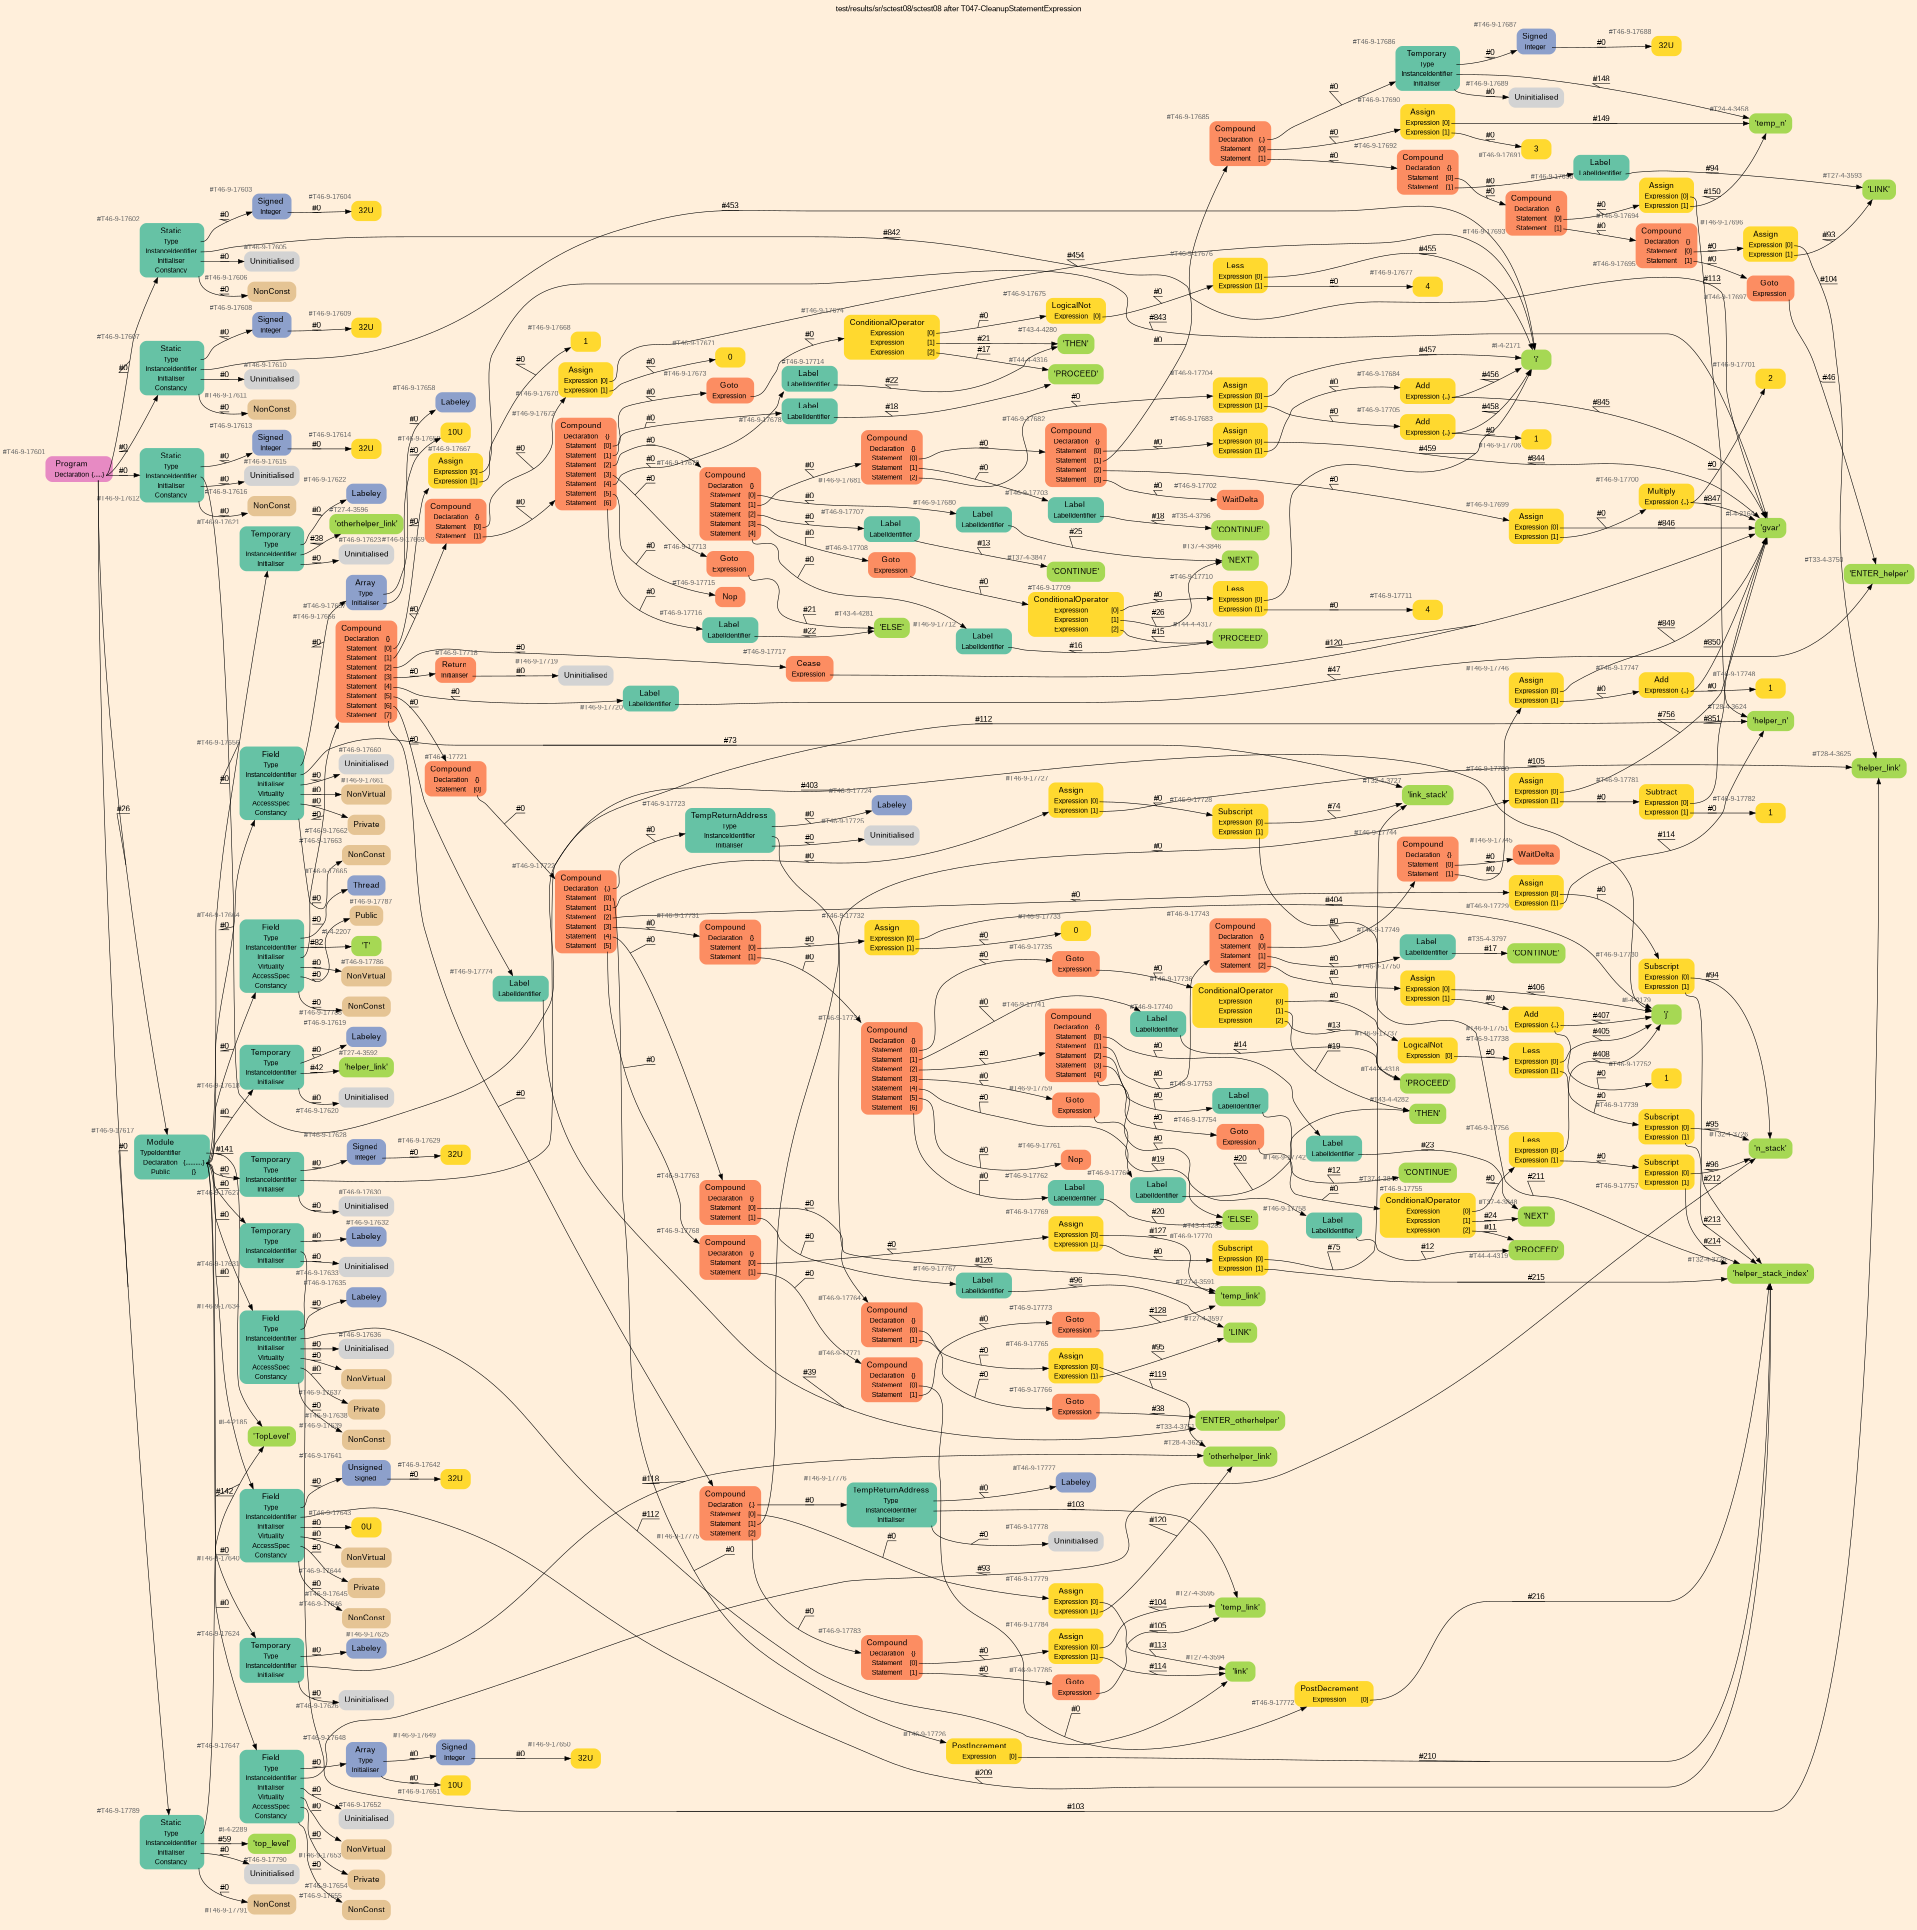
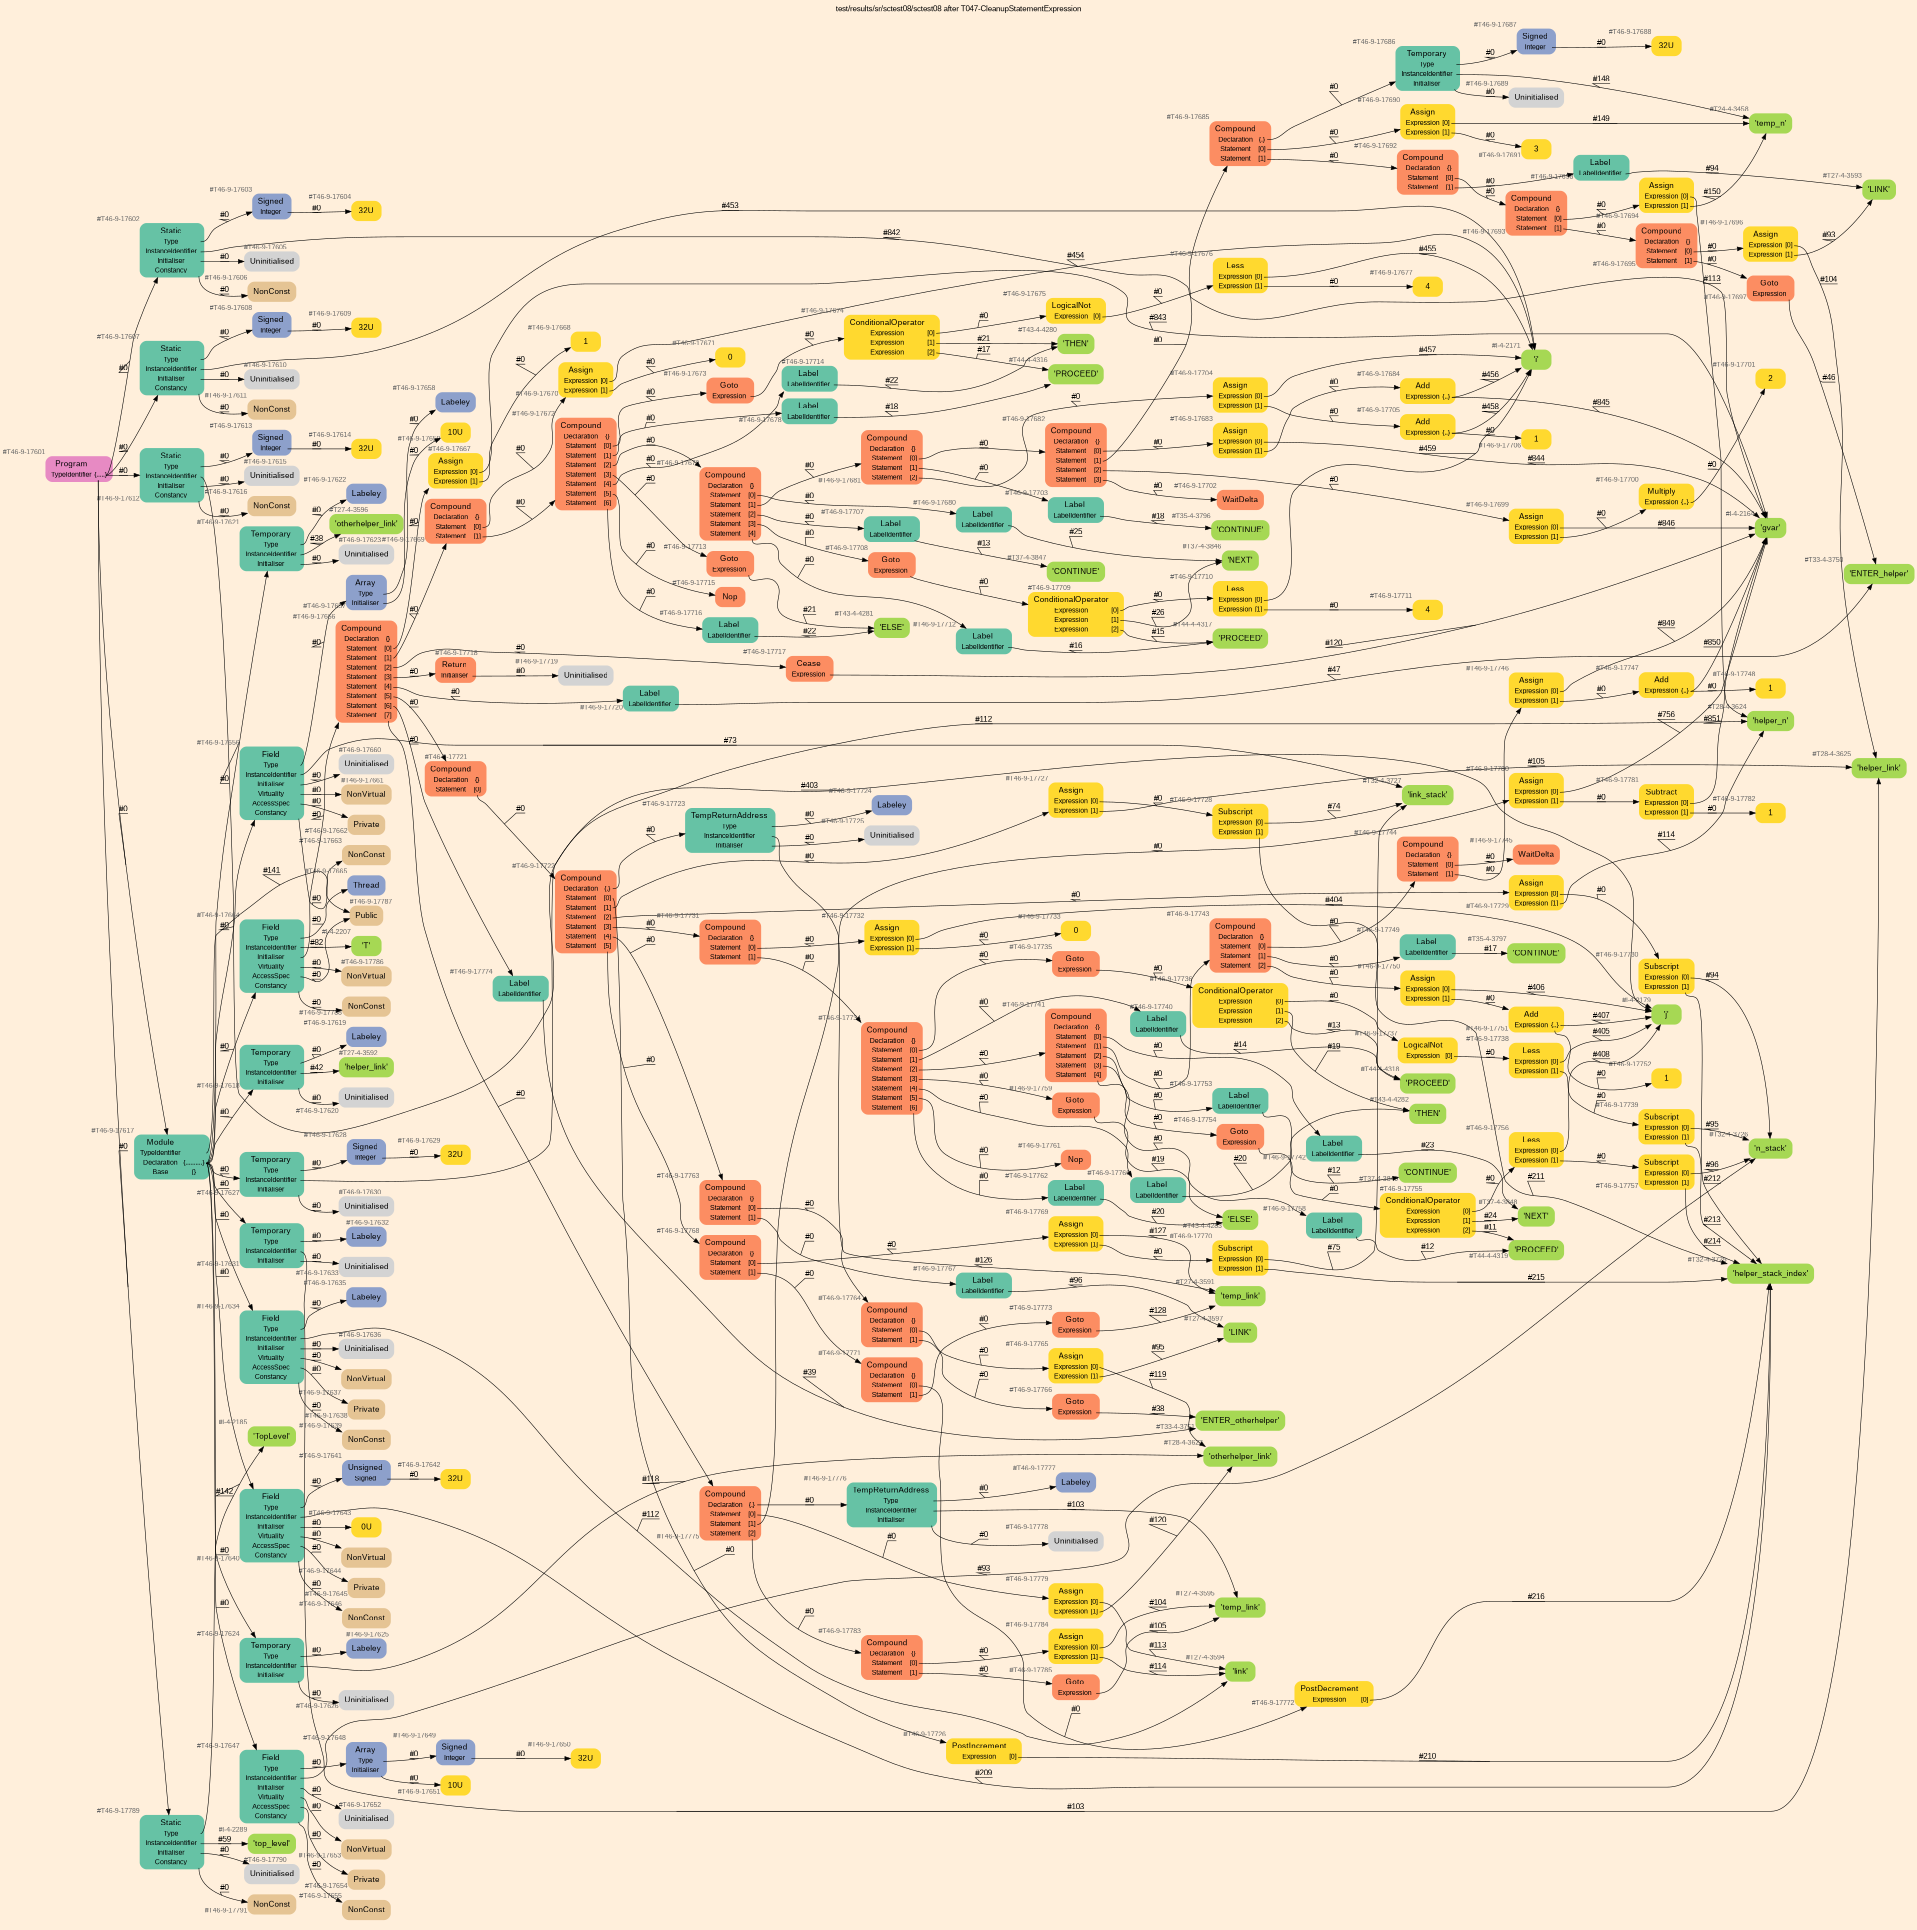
(72, 475) -> (72, 475)
(1716, 506) -> none
(123, 809) -> (123, 809)
(160, 1172) -> (160, 1172)
(239, 1265) -> (222, 930)
